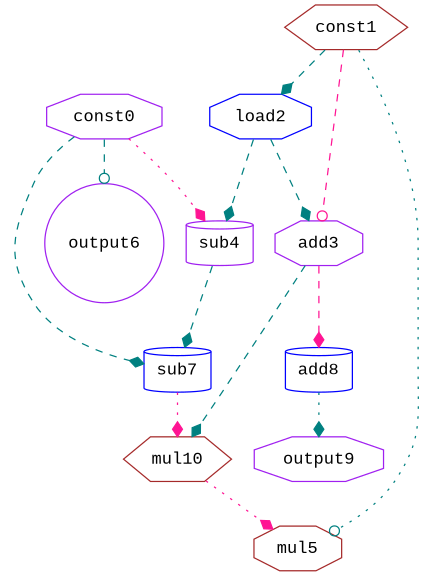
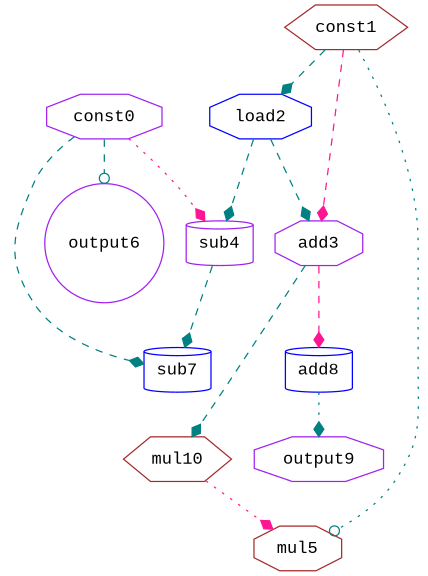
(333, 128) -> (333, 128)
(177, 407) -> none
